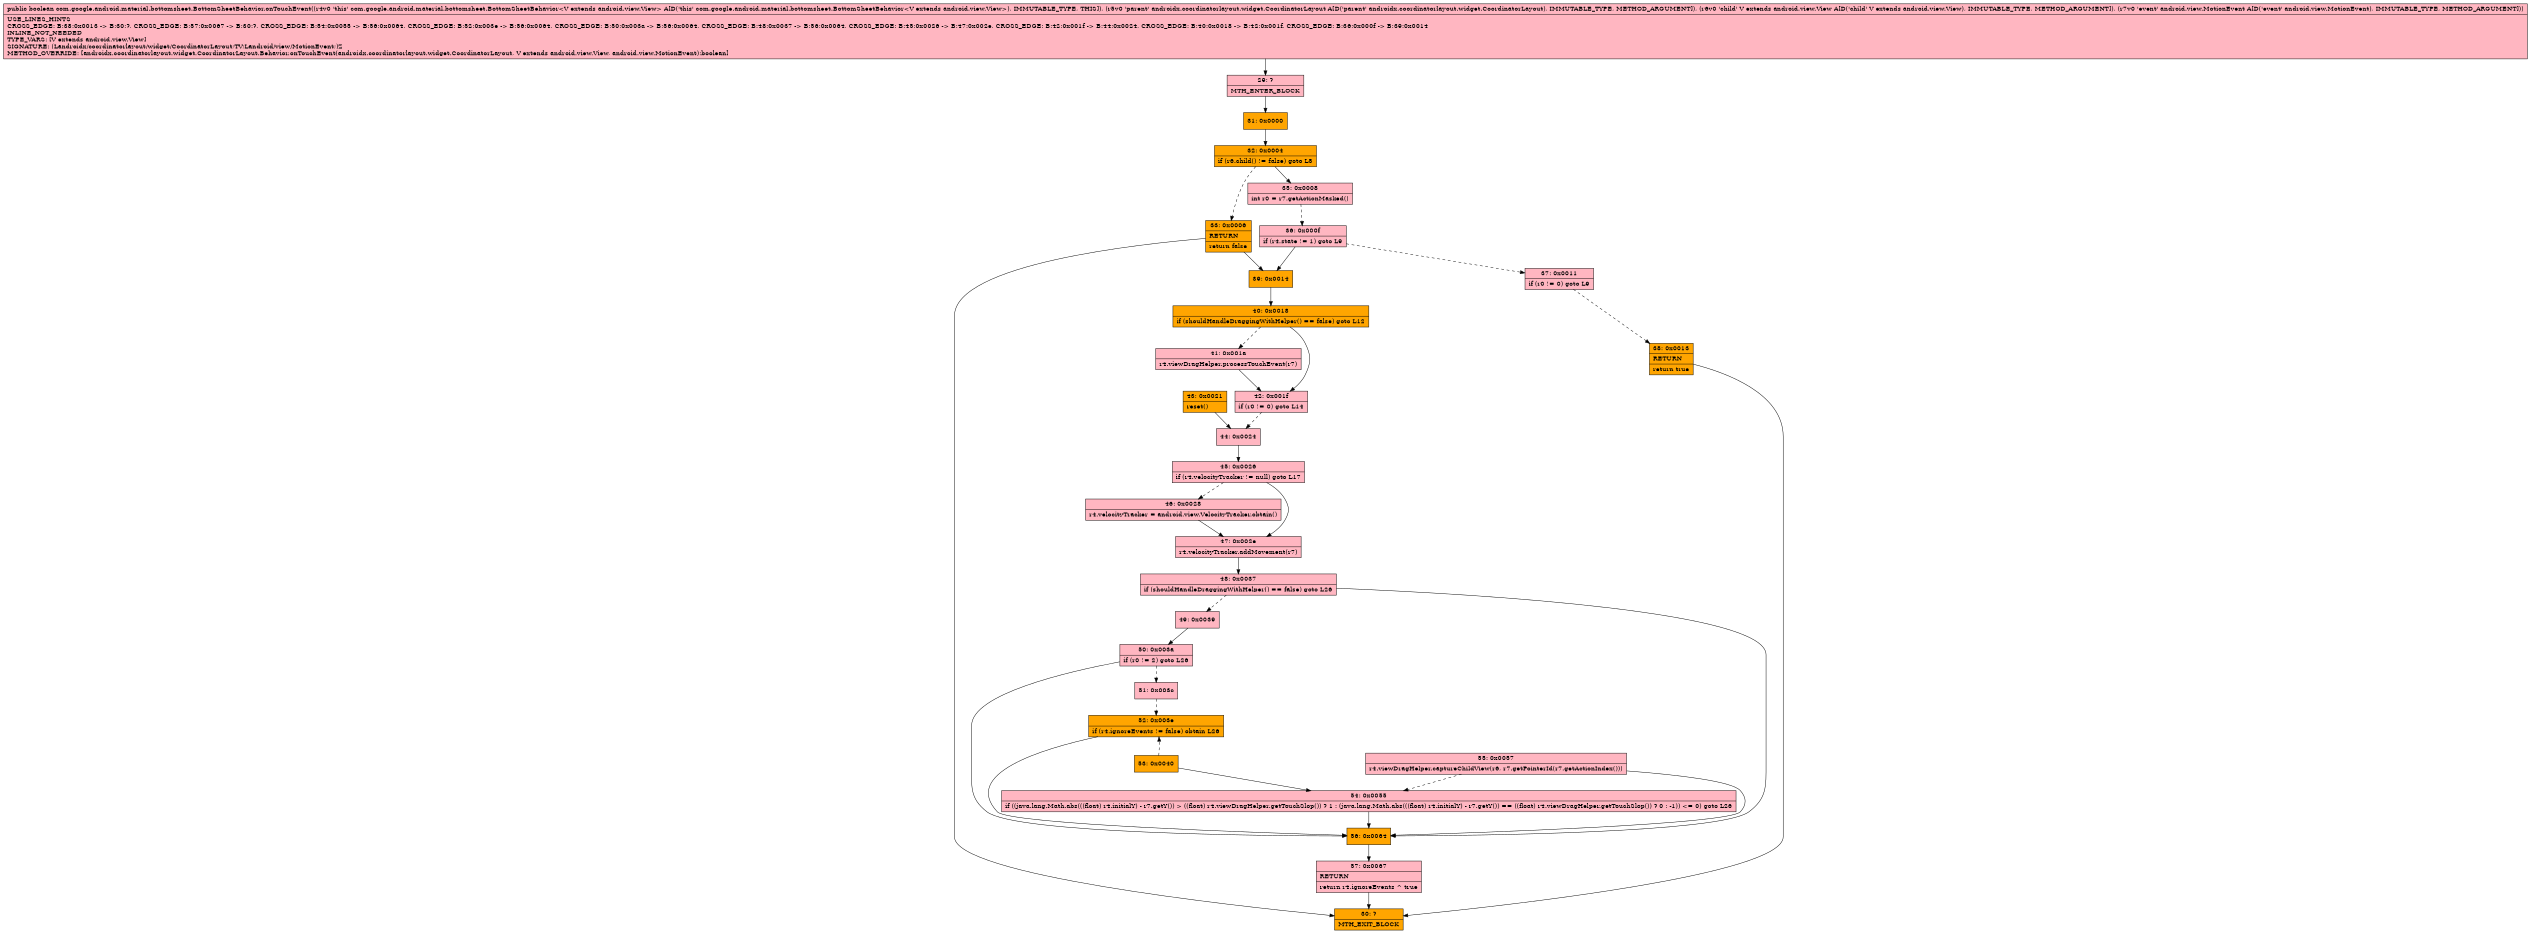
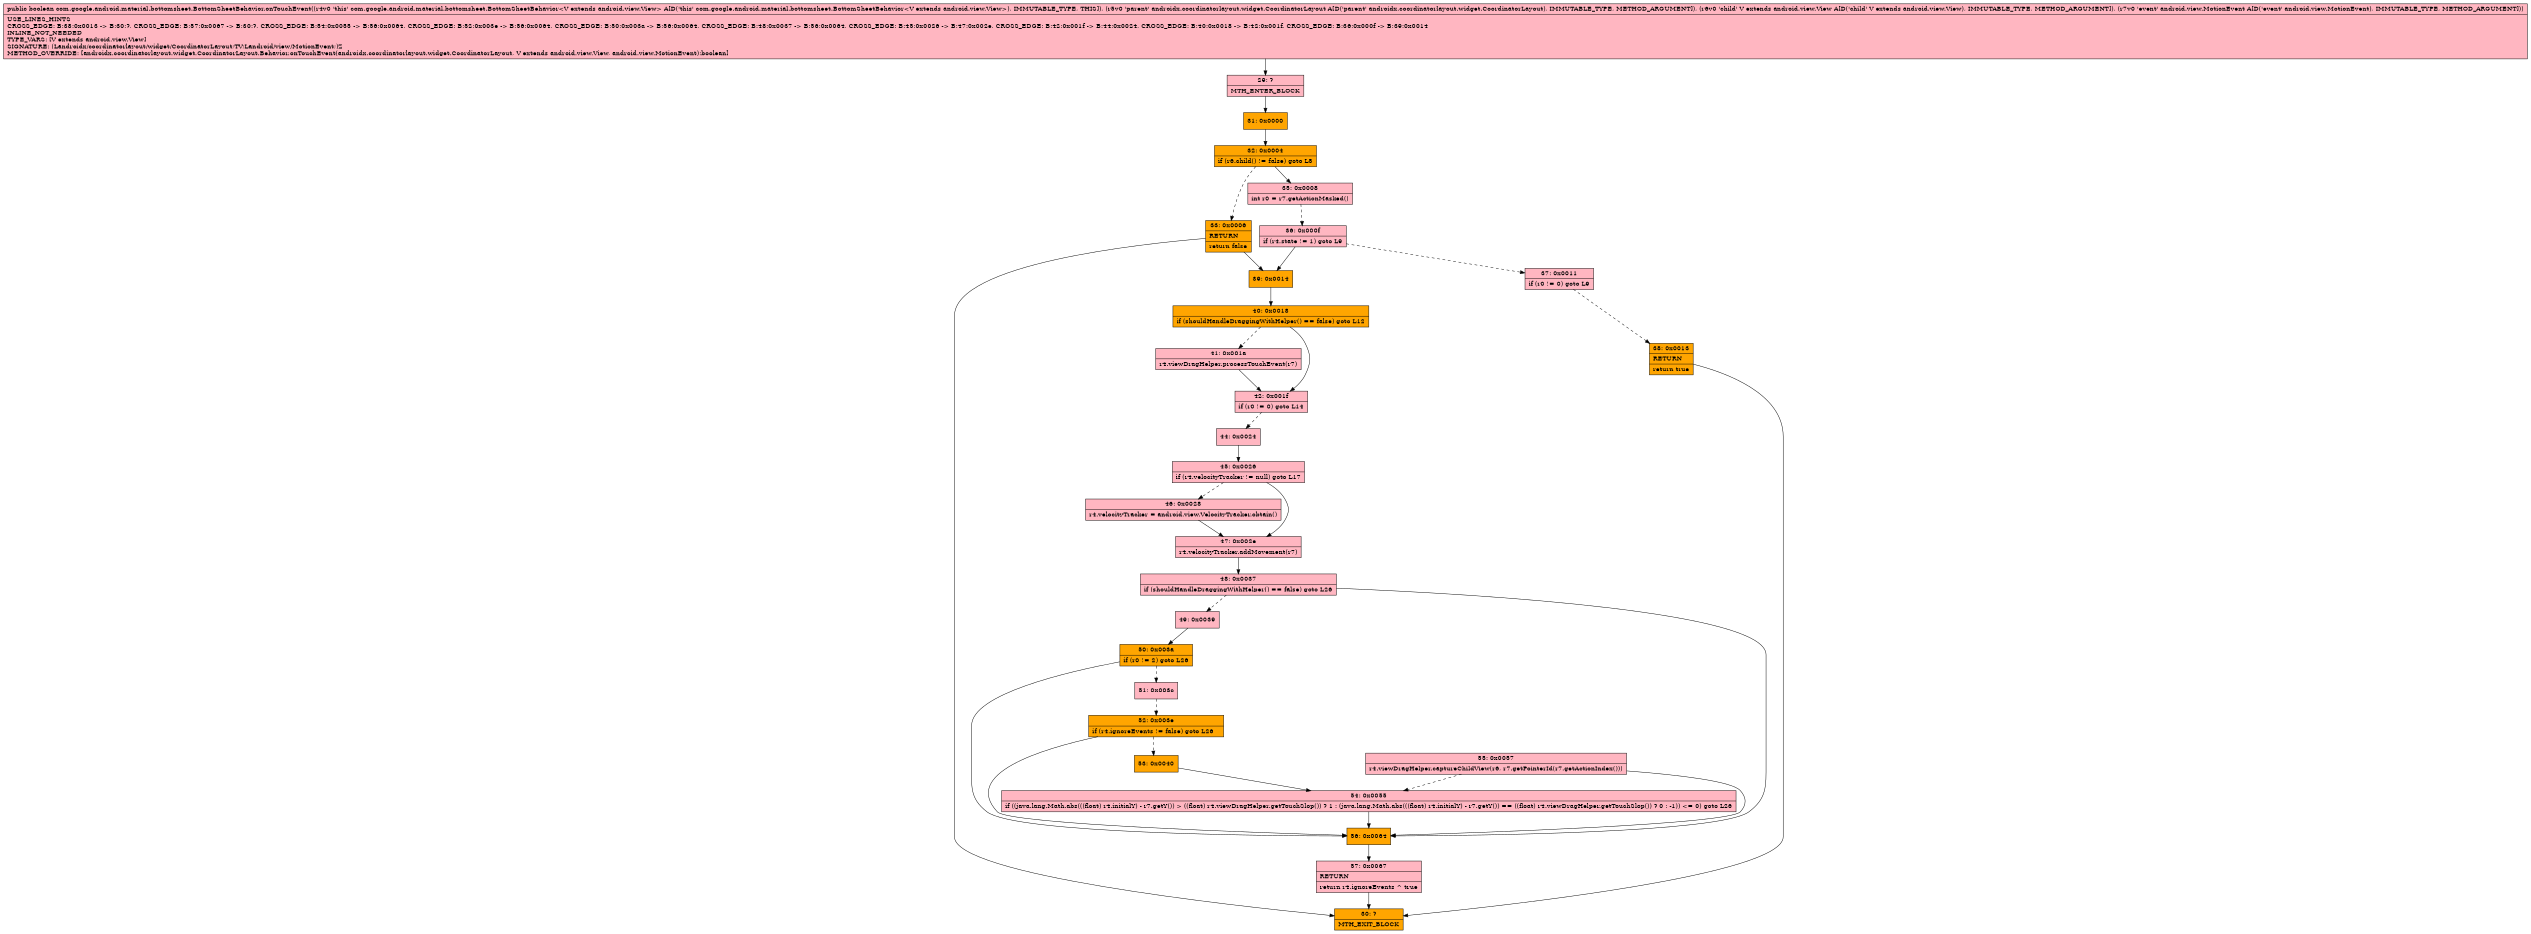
(1205, 402) -> none
(1156, 655) -> (1156, 655)
(1156, 731) -> (1153, 731)
(1159, 748) -> (1153, 744)
